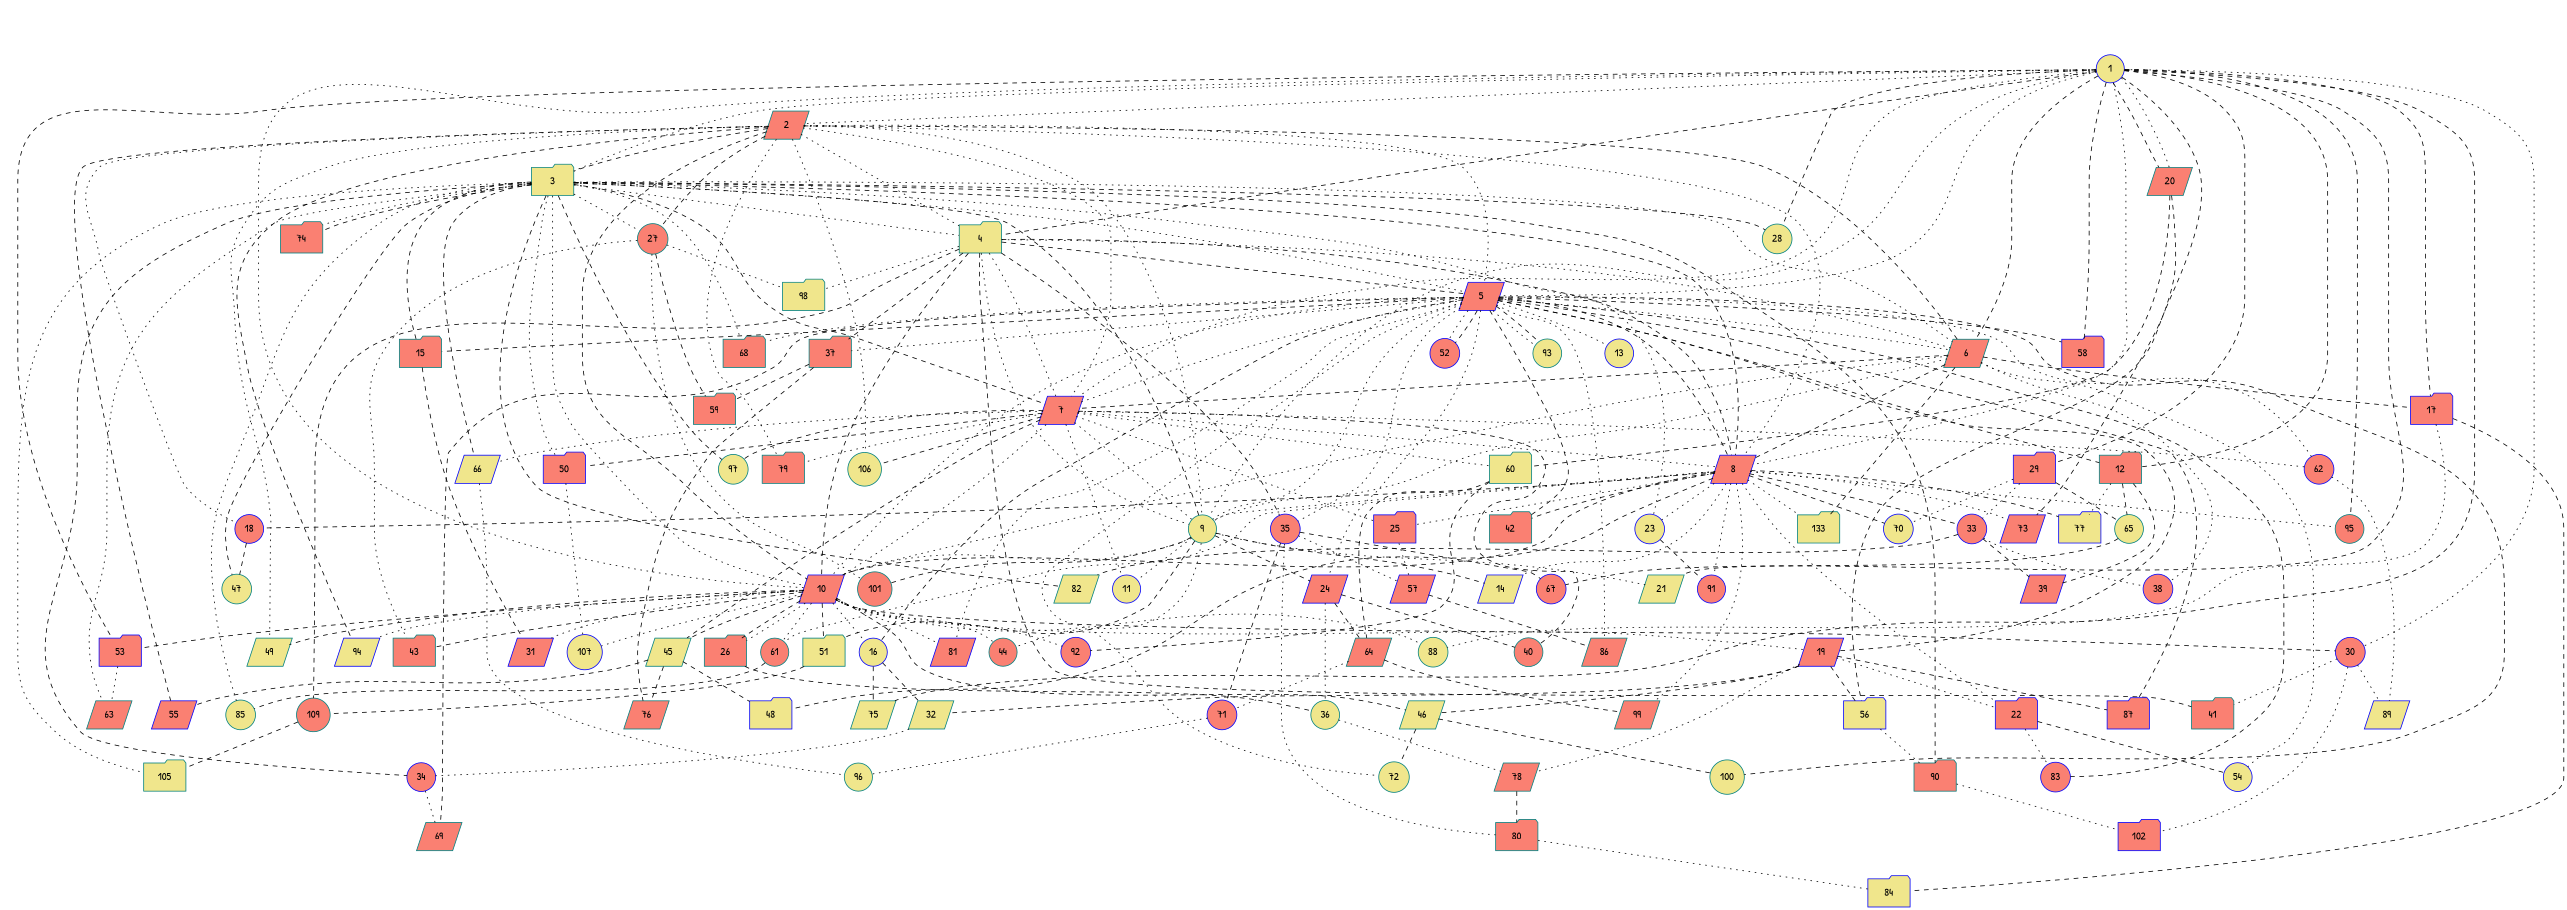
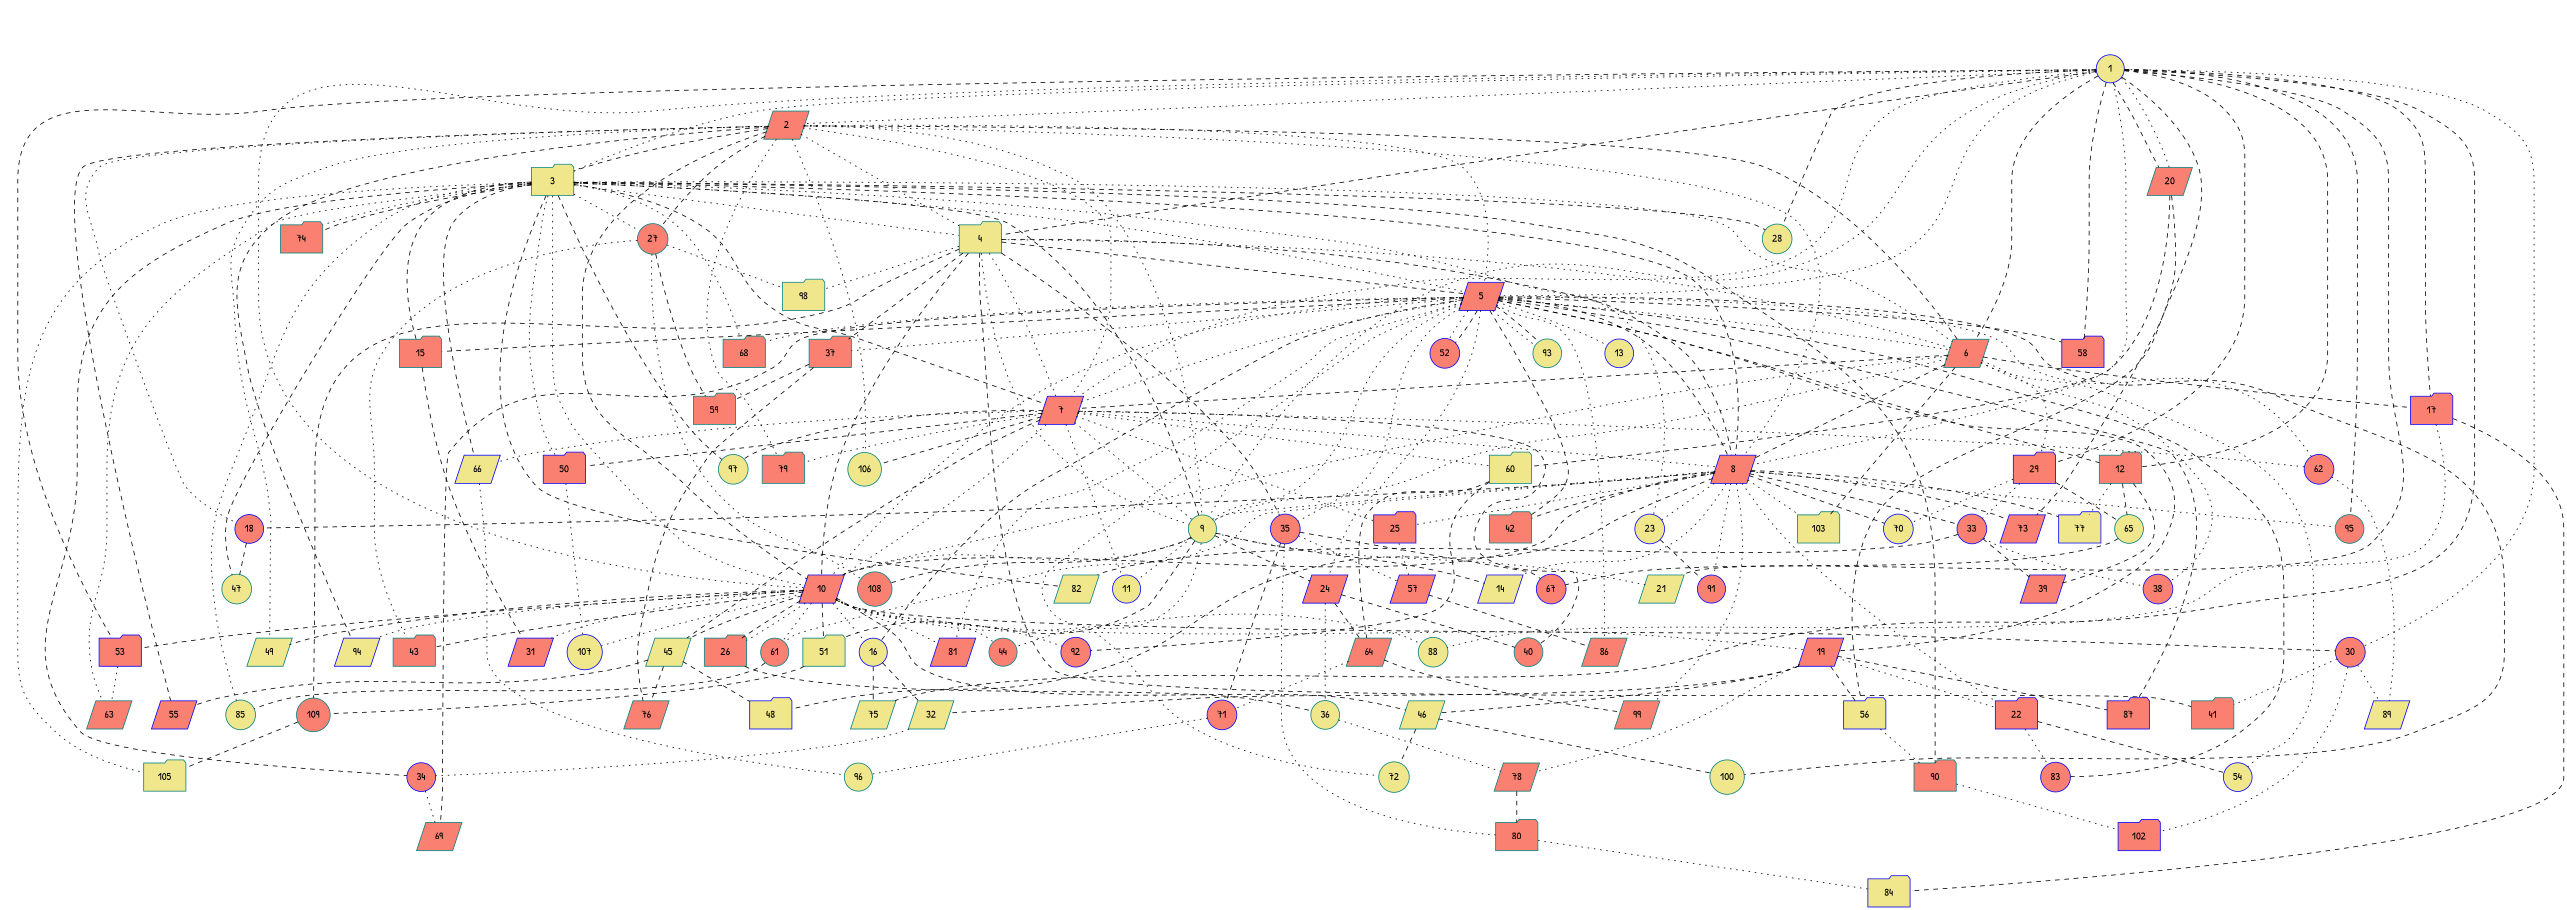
none -> (2046, 407)
(1907, 493) -> (1907, 493)
(1819, 529) -> (1819, 529)
(875, 589) -> (875, 589)
